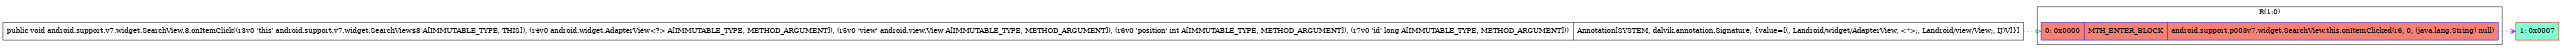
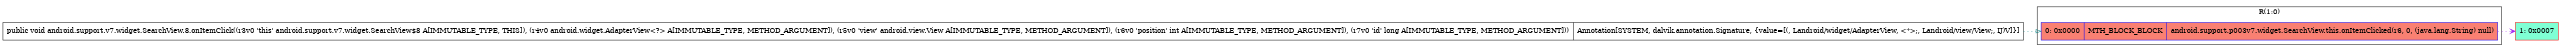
(2126, 31) -> (2125, 31)
